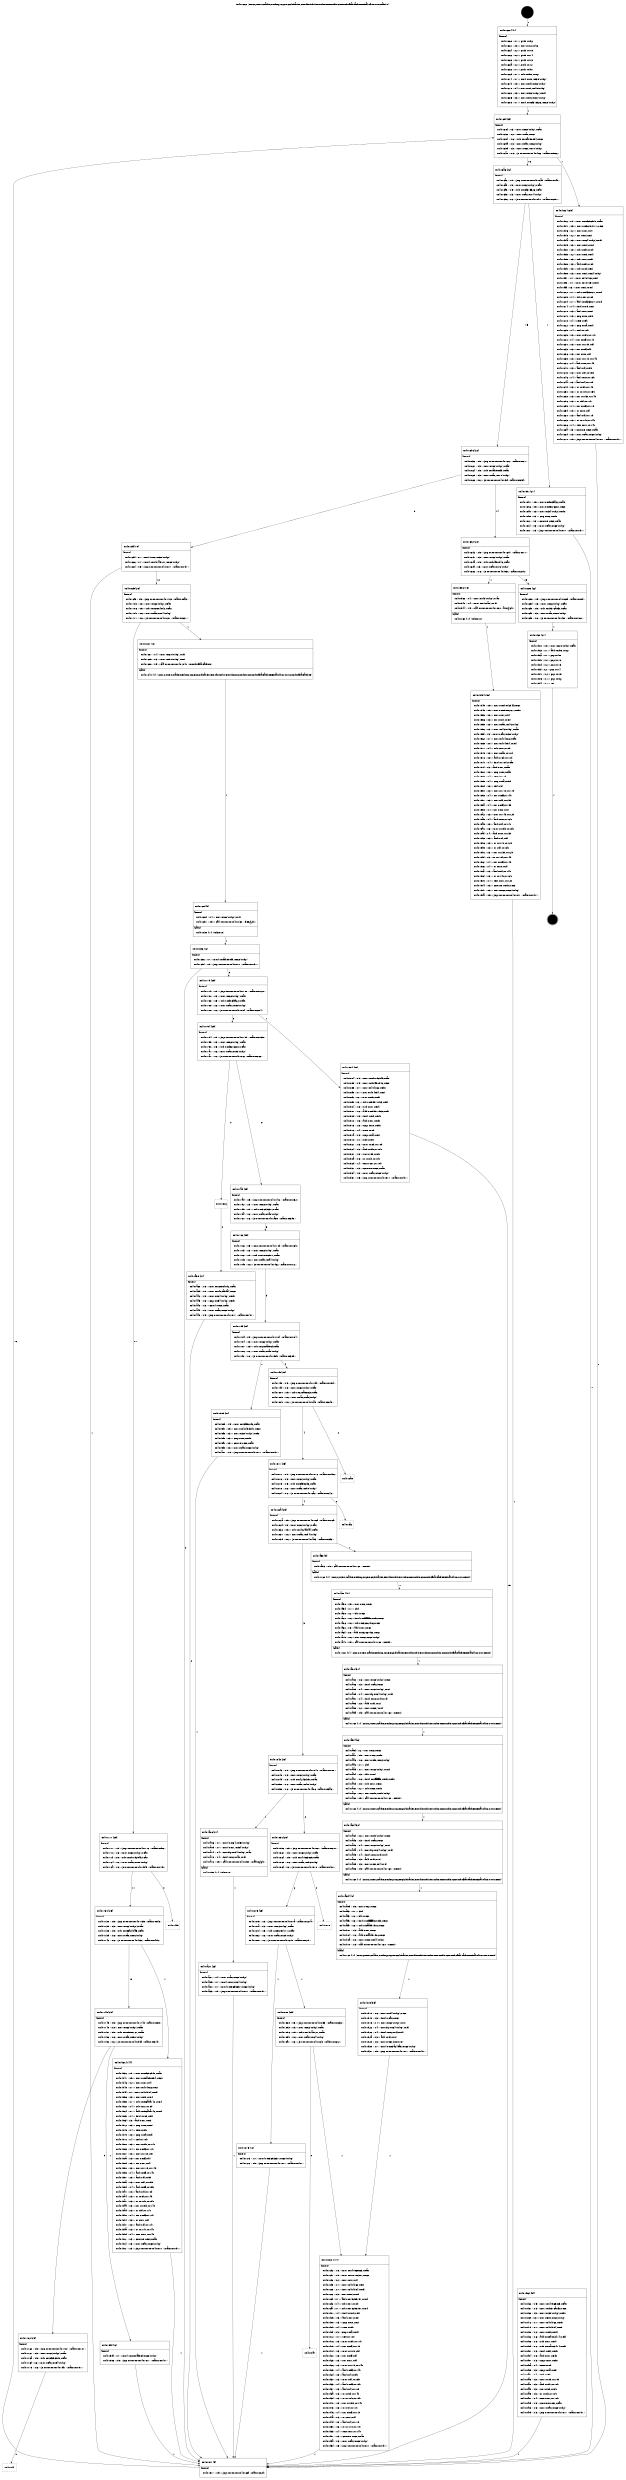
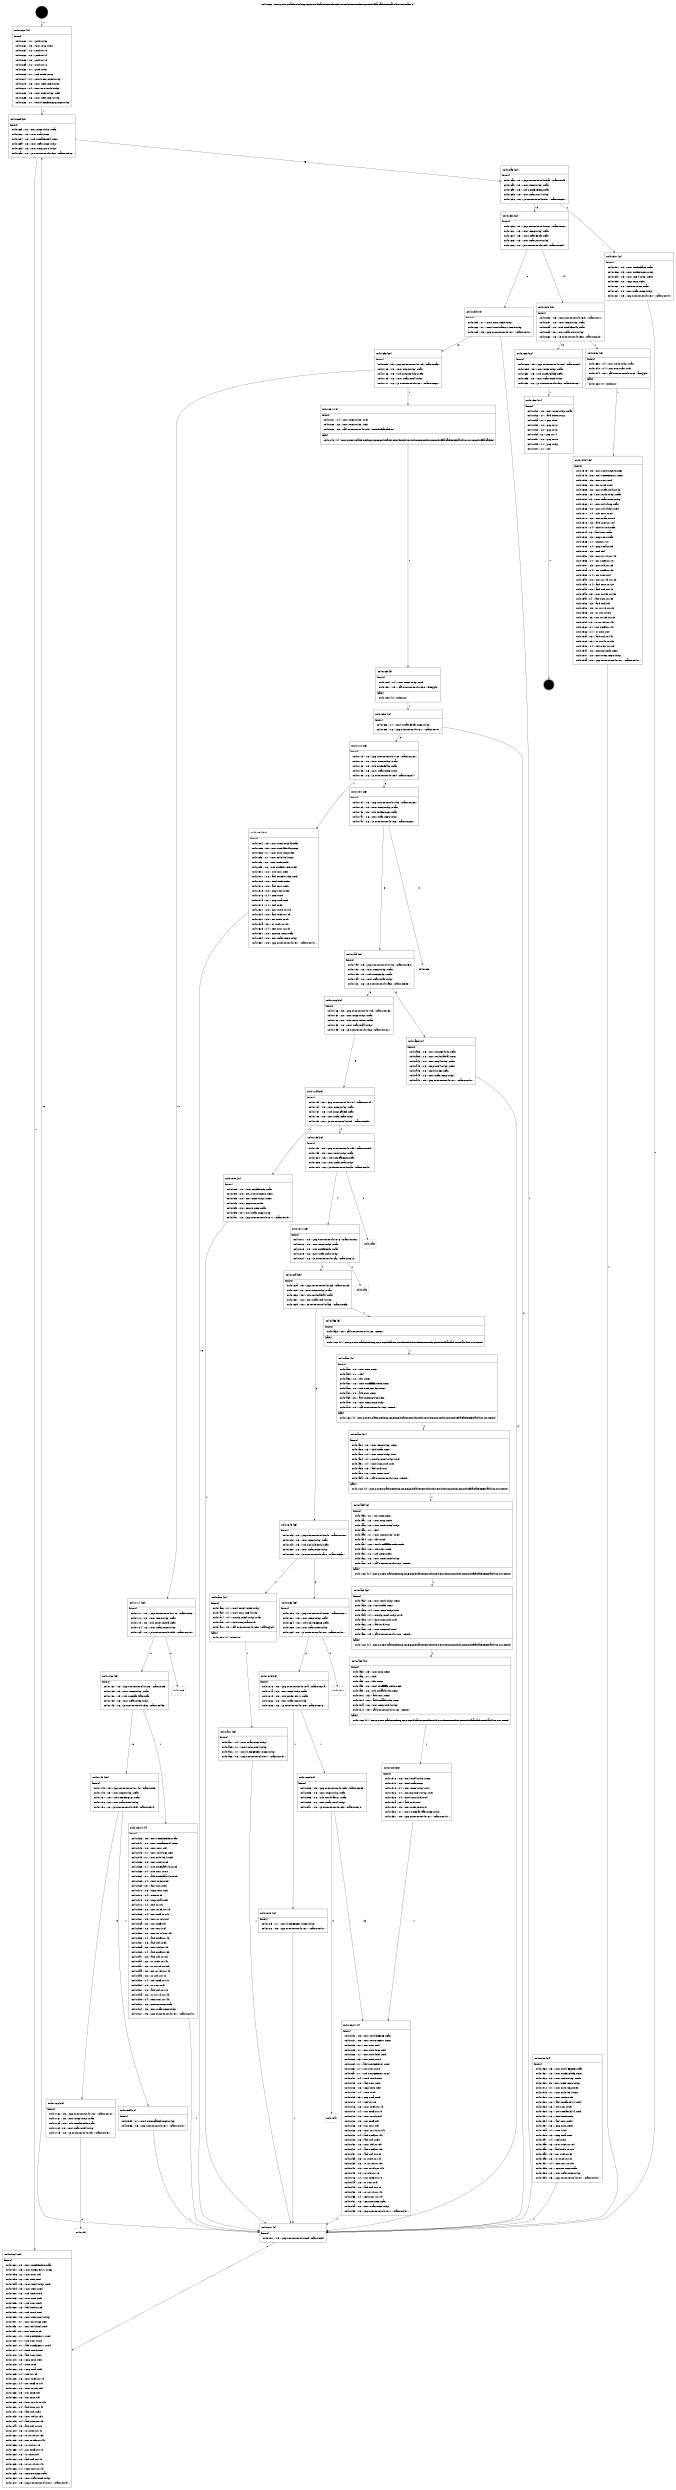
(221, 1239) -> (408, 1012)
(597, 1612) -> (174, 2296)
(342, 2156) -> (364, 1921)
